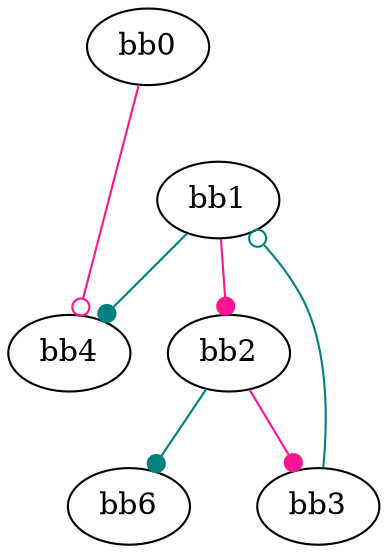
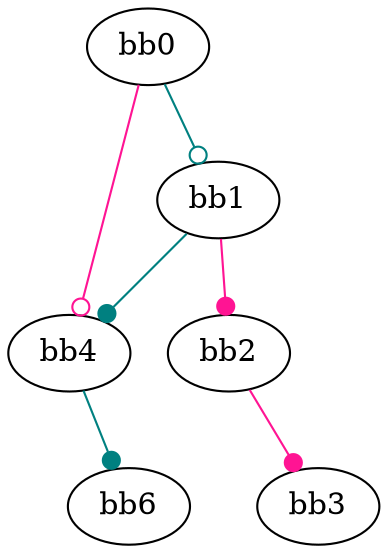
(319, 349) -> (180, 116)
(184, 423) -> (96, 421)
